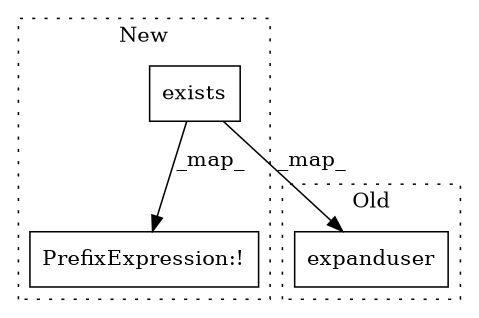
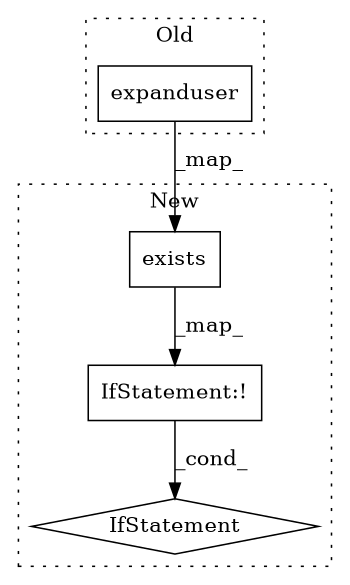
(280, 173) -> (175, 169)
(144, 259) -> (175, 393)
none -> (175, 526)
